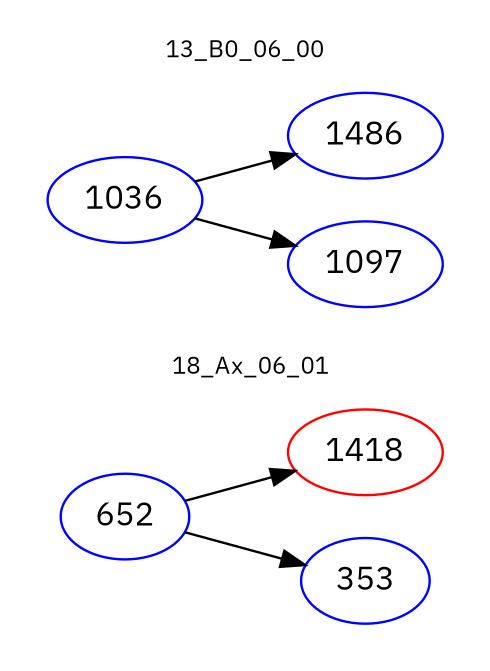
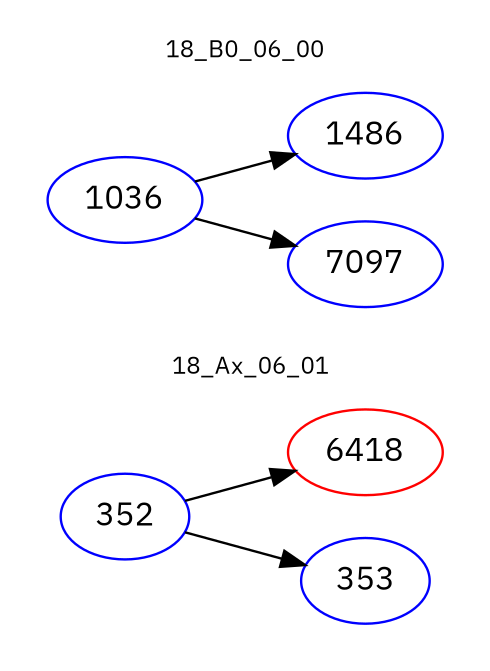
(245, 51) -> (245, 51)
(365, 264) -> (365, 264)
(365, 452) -> (365, 452)
(125, 517) -> (125, 517)
